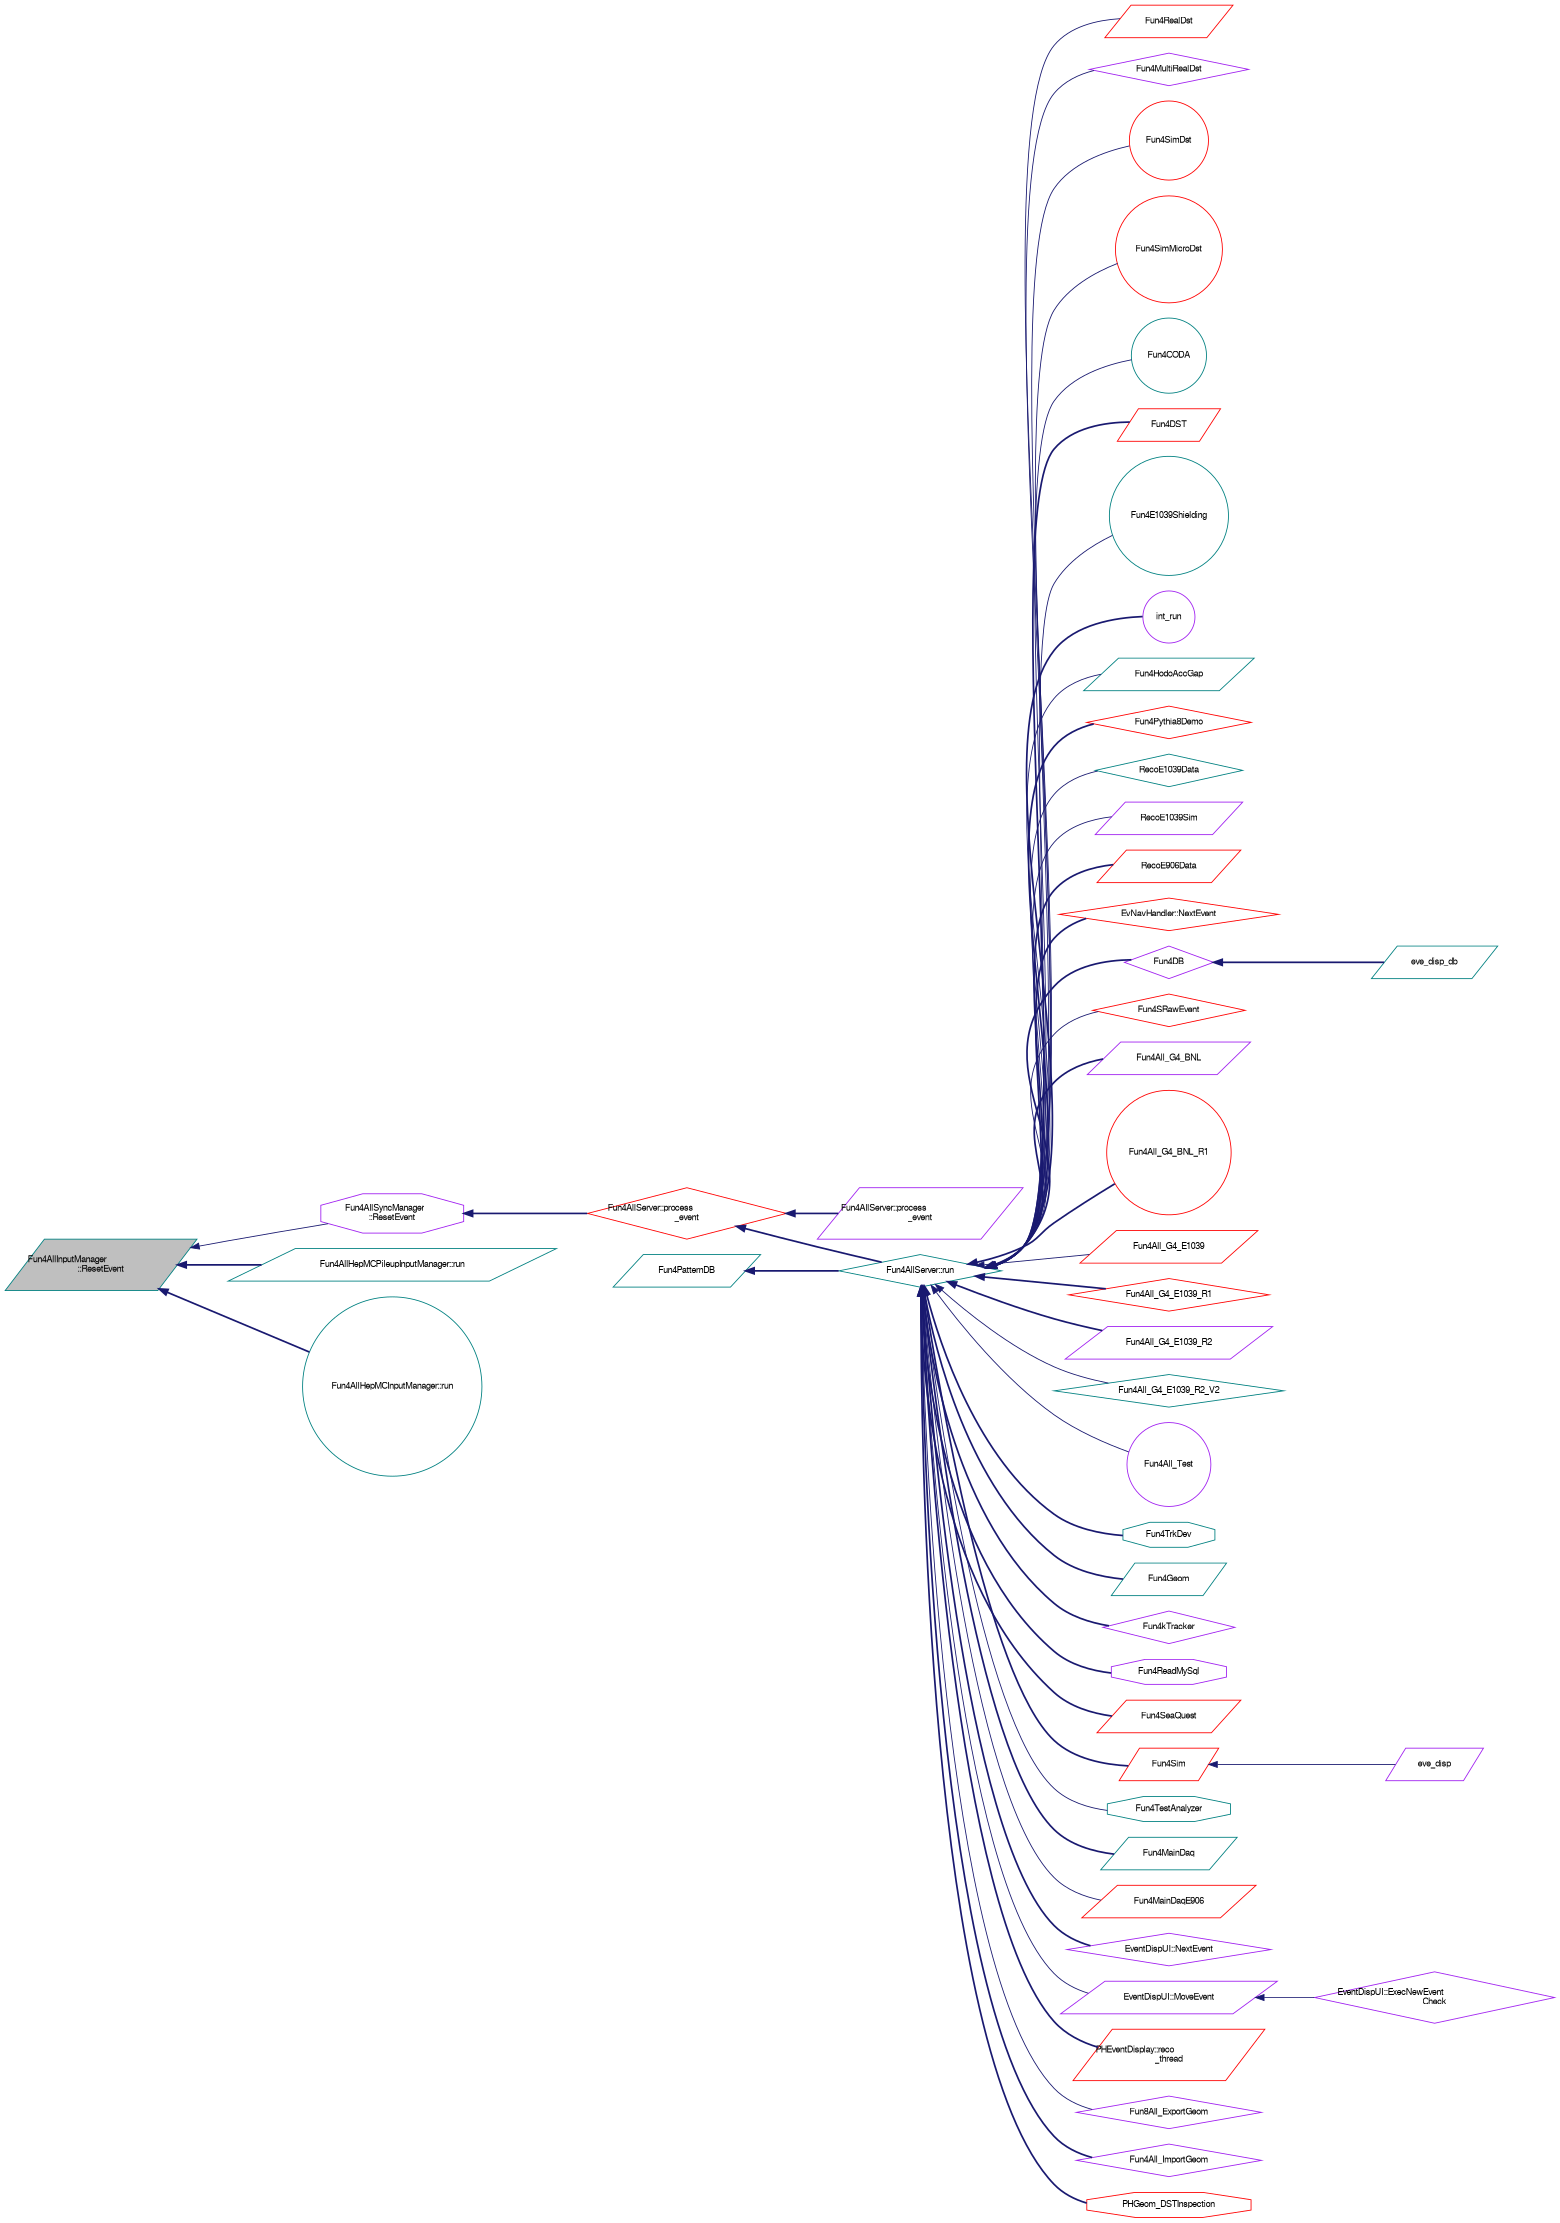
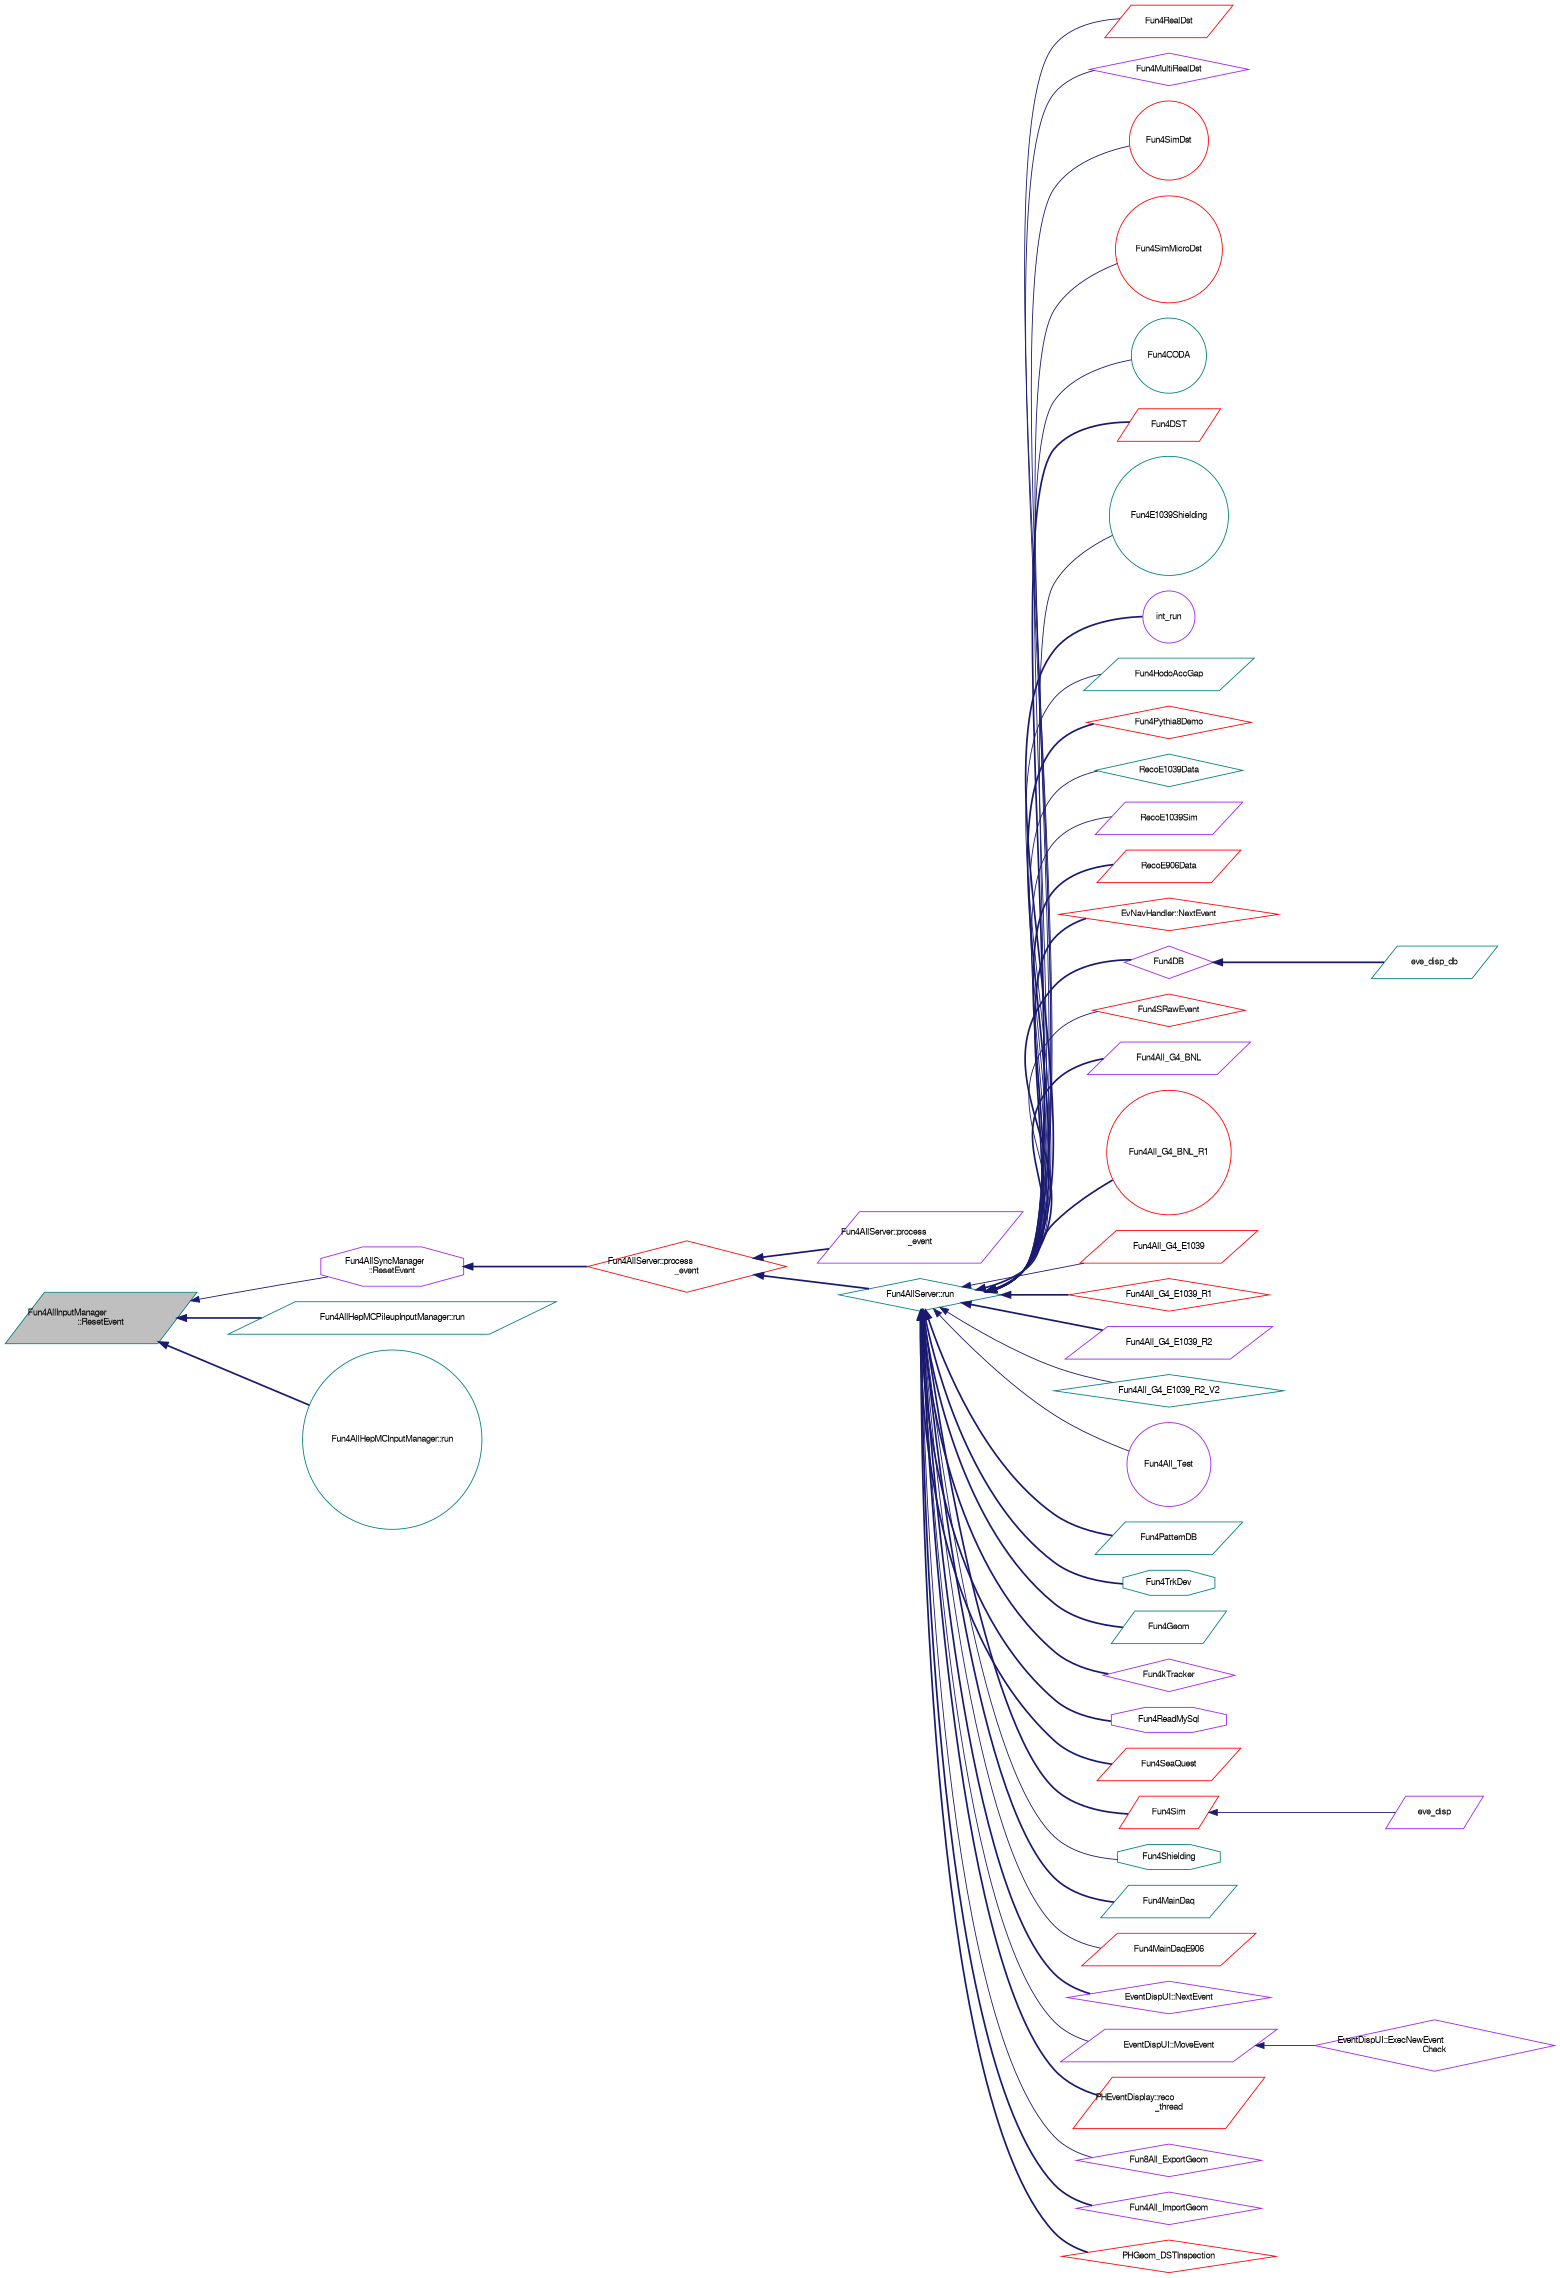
(796, 1271) -> (994, 1452)
(1169, 1809) -> (1169, 1857)
(1169, 2205) -> (1169, 2256)
